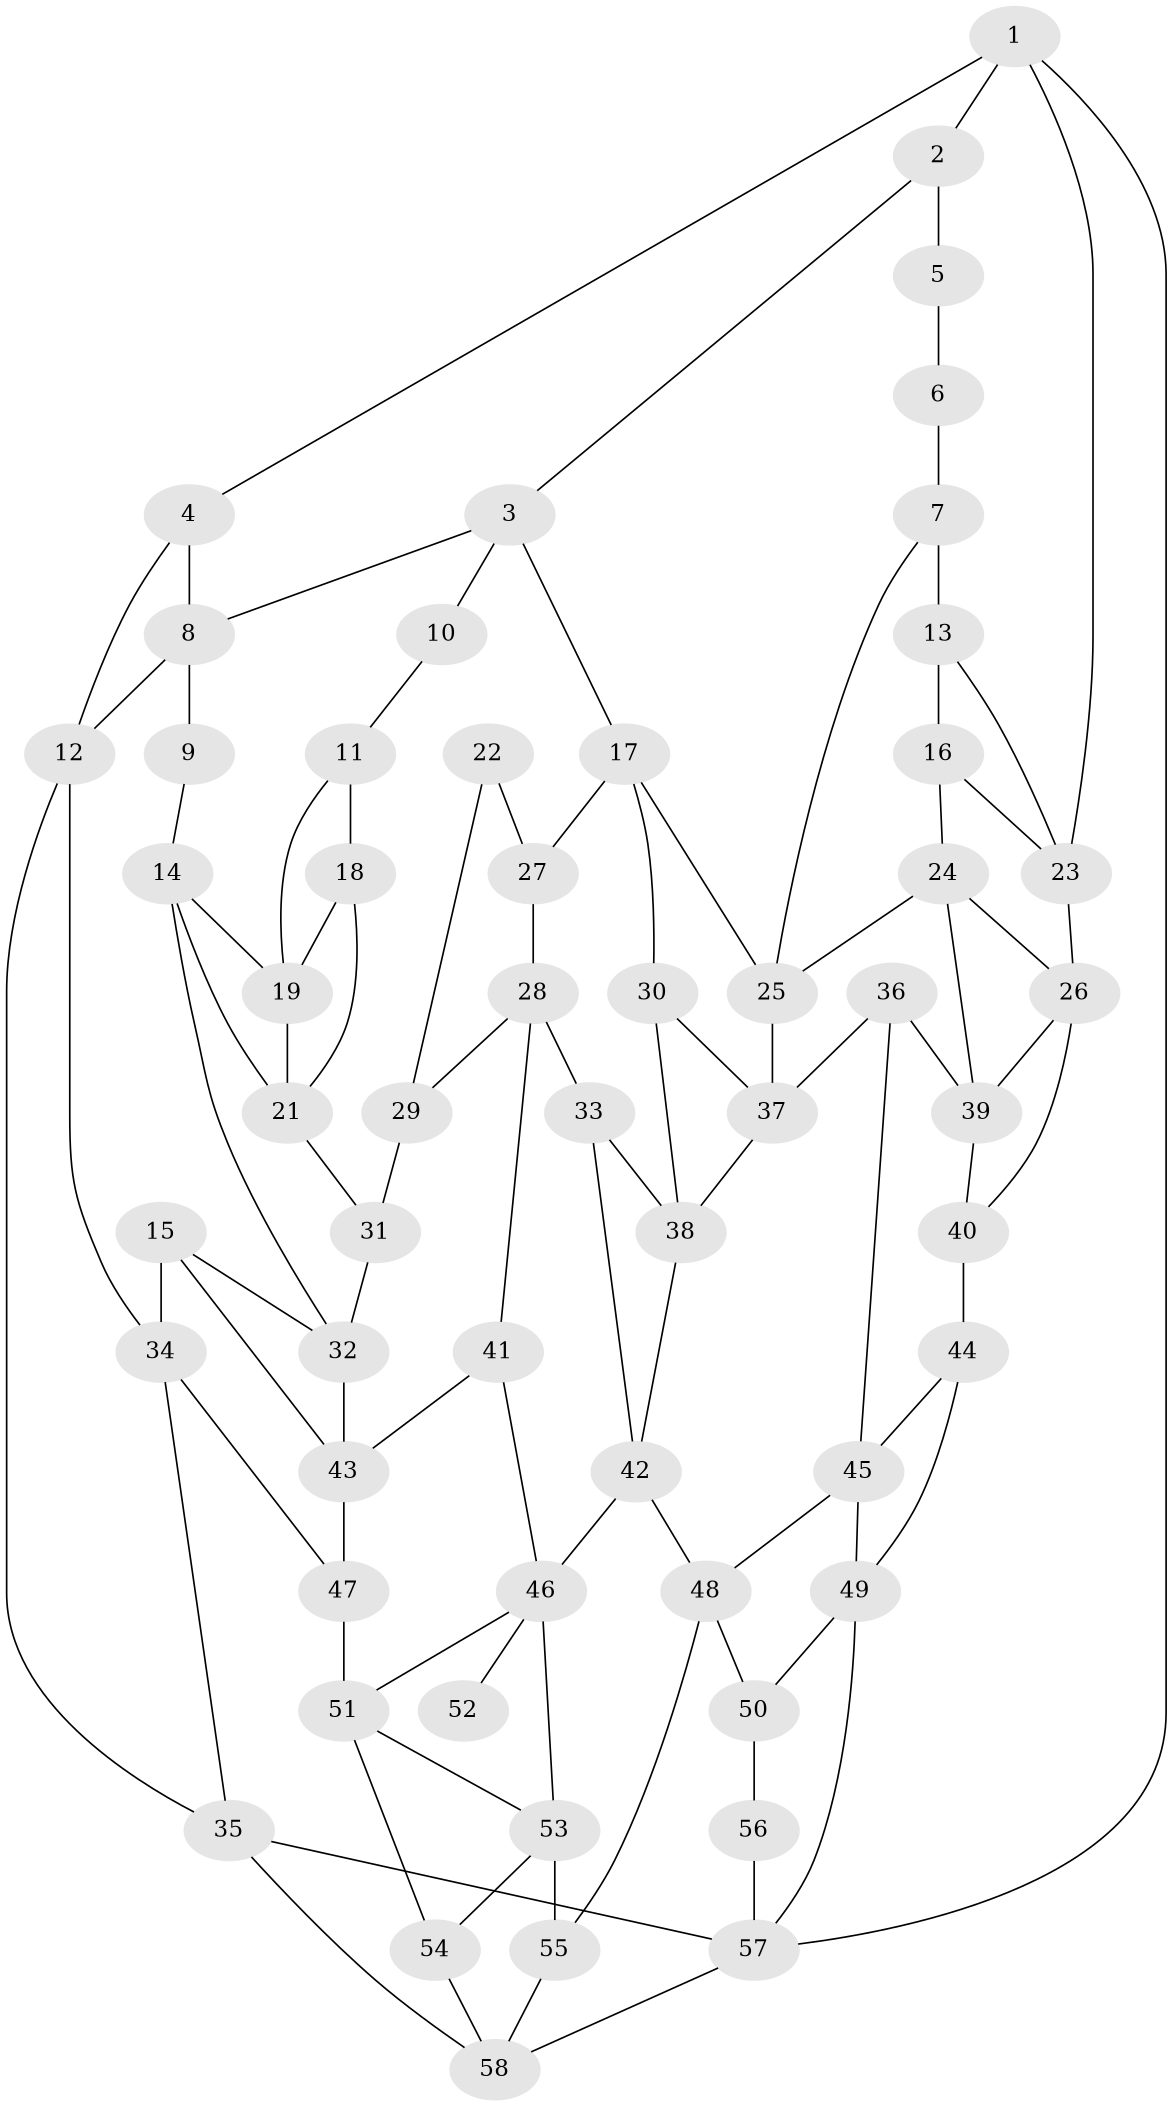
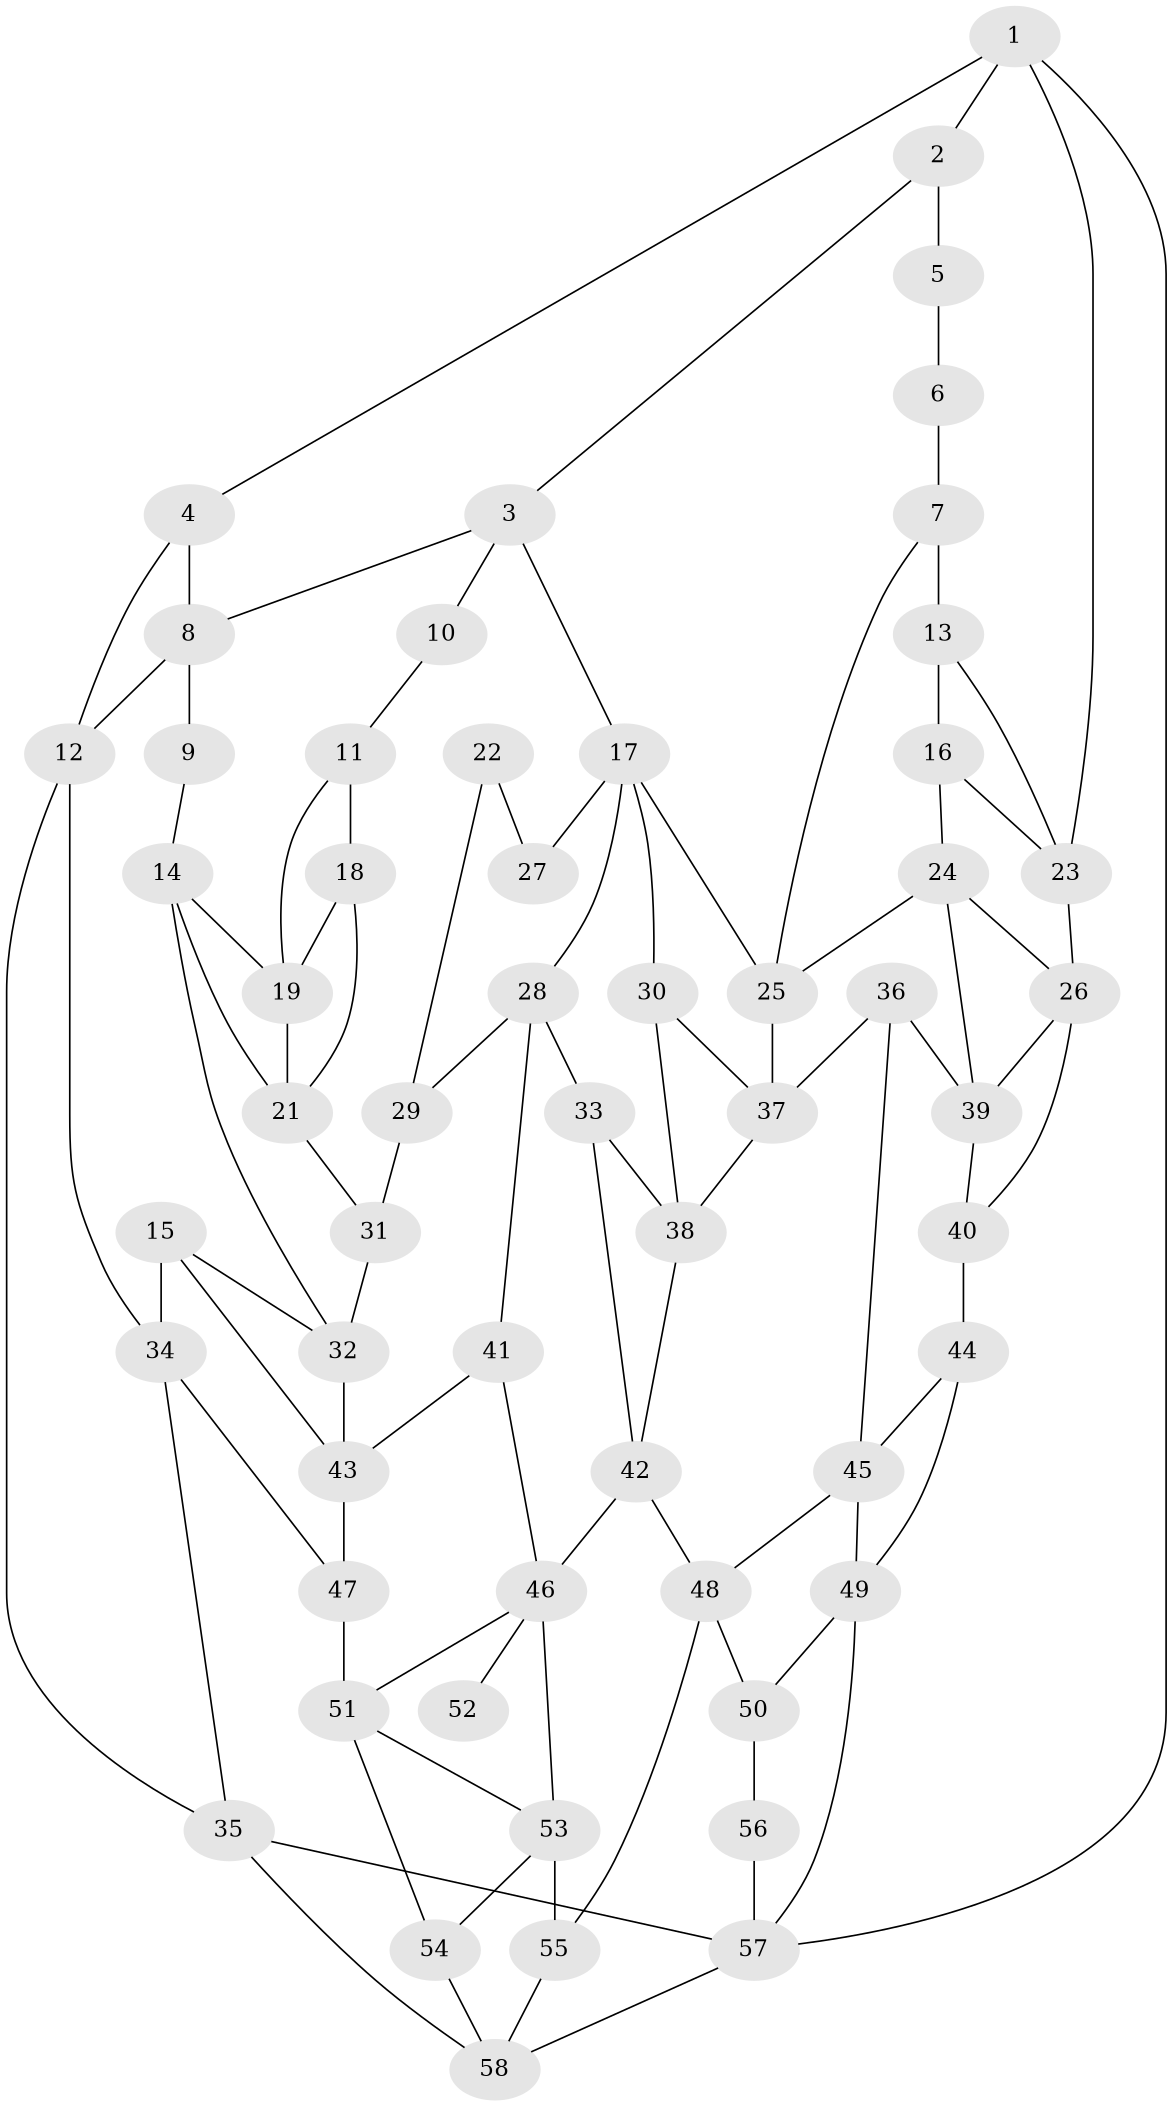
(533, 934) -> (602, 880)
